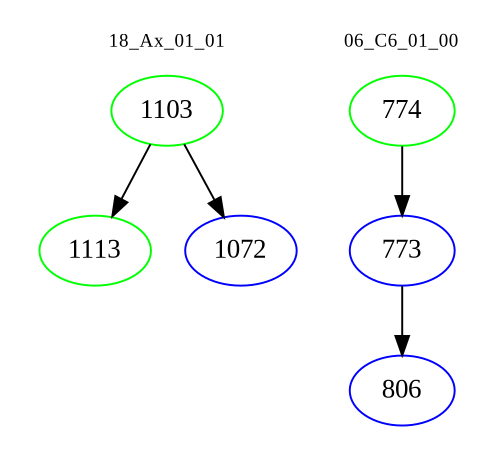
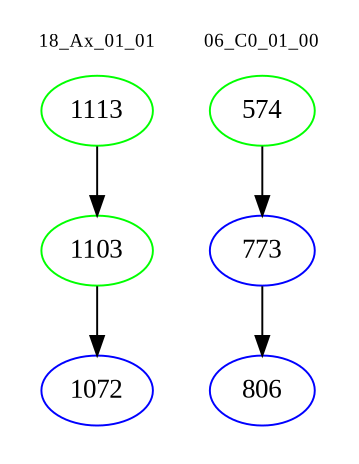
(402, 42) -> (262, 42)
(402, 111) -> (262, 111)
(136, 172) -> (97, 171)
